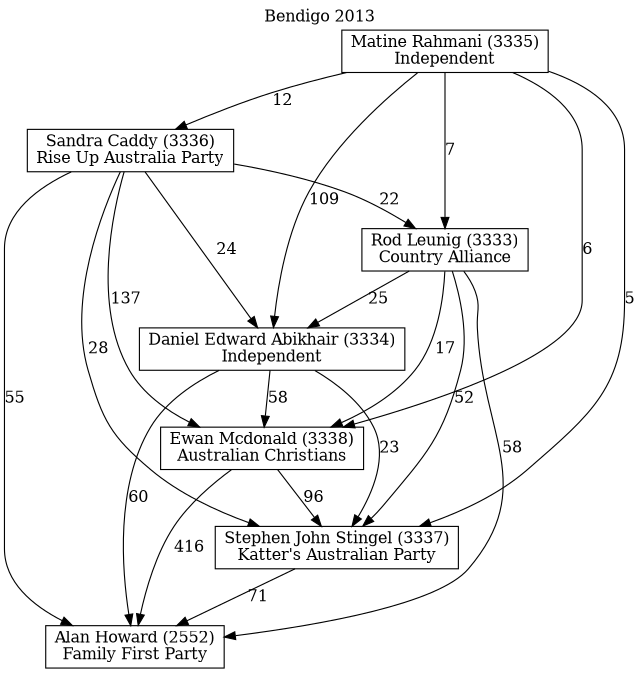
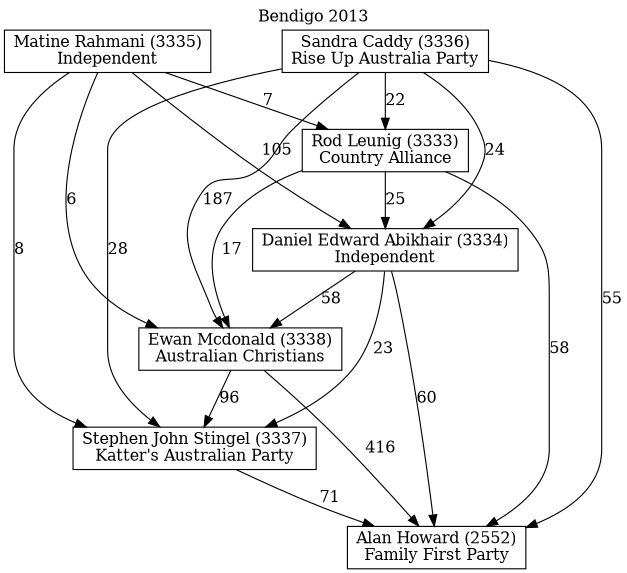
(265, 95) -> none
(325, 200) -> (277, 151)
(126, 299) -> (218, 200)
(630, 299) -> (20, 250)
(450, 406) -> none
